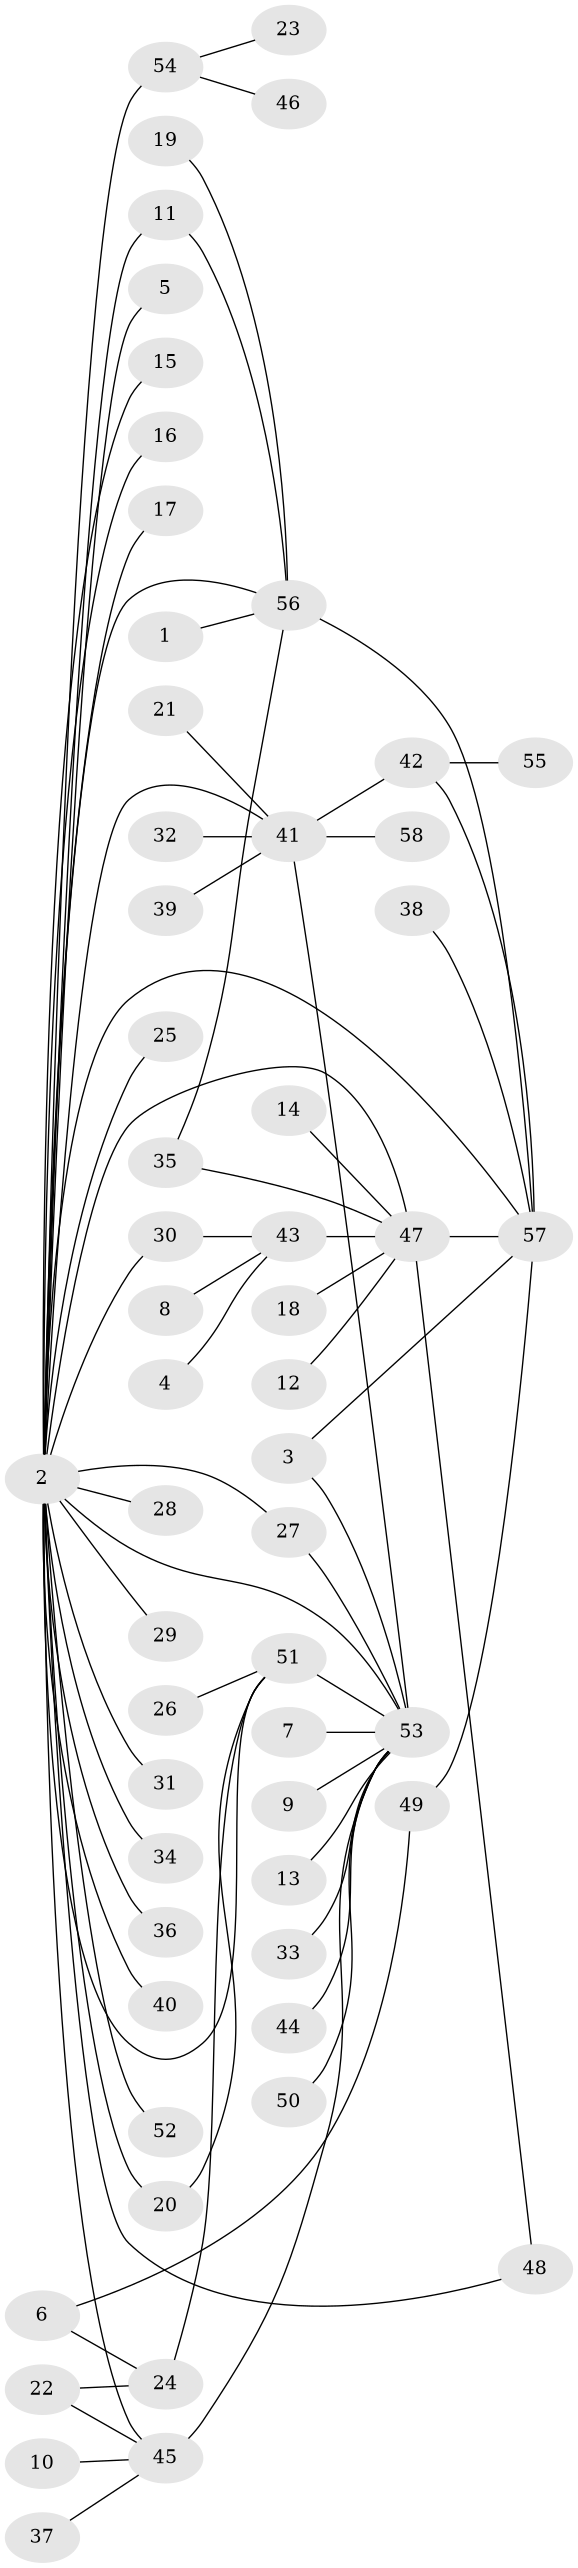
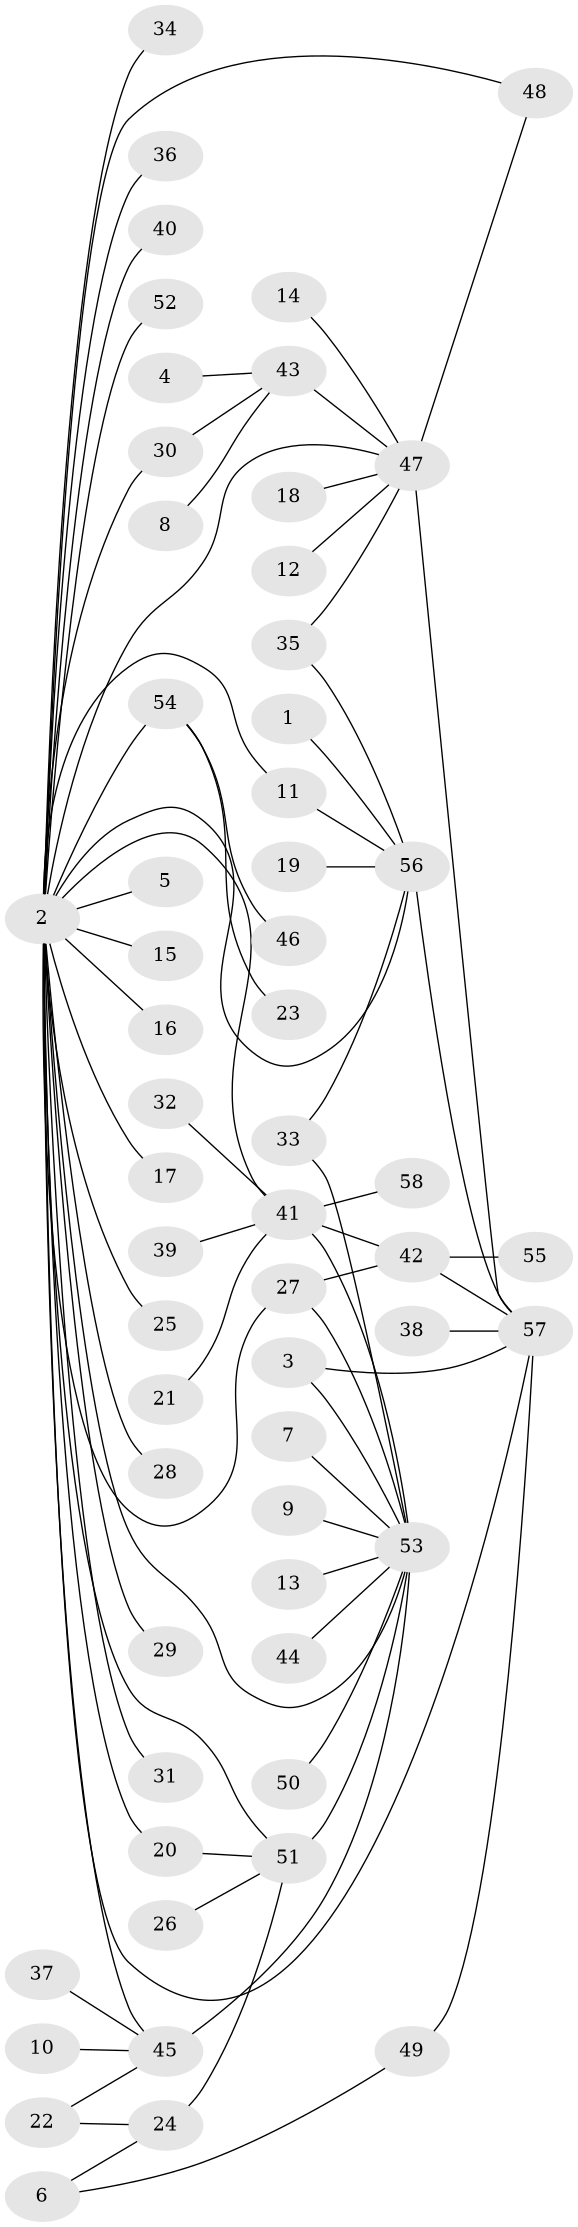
none -> (355, 1038)
none -> (361, 1270)
